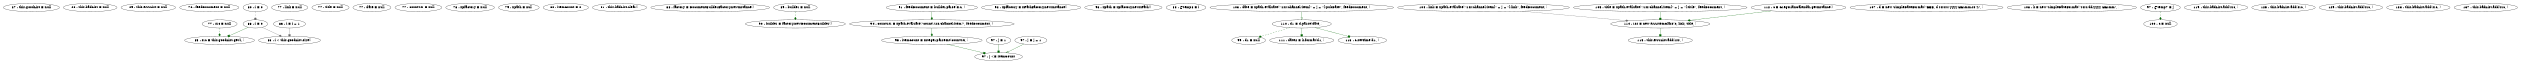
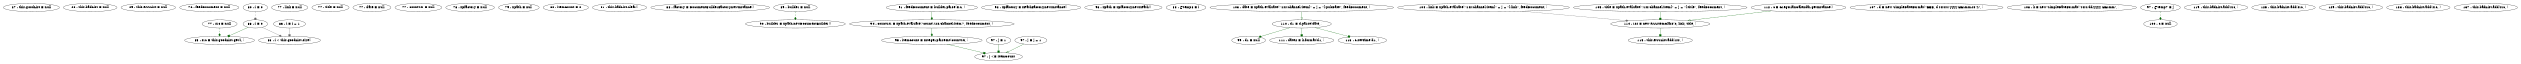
(1731, 16) -> (1731, 16)
(795, 24) -> (795, 24)
(1276, 32) -> (1276, 32)
